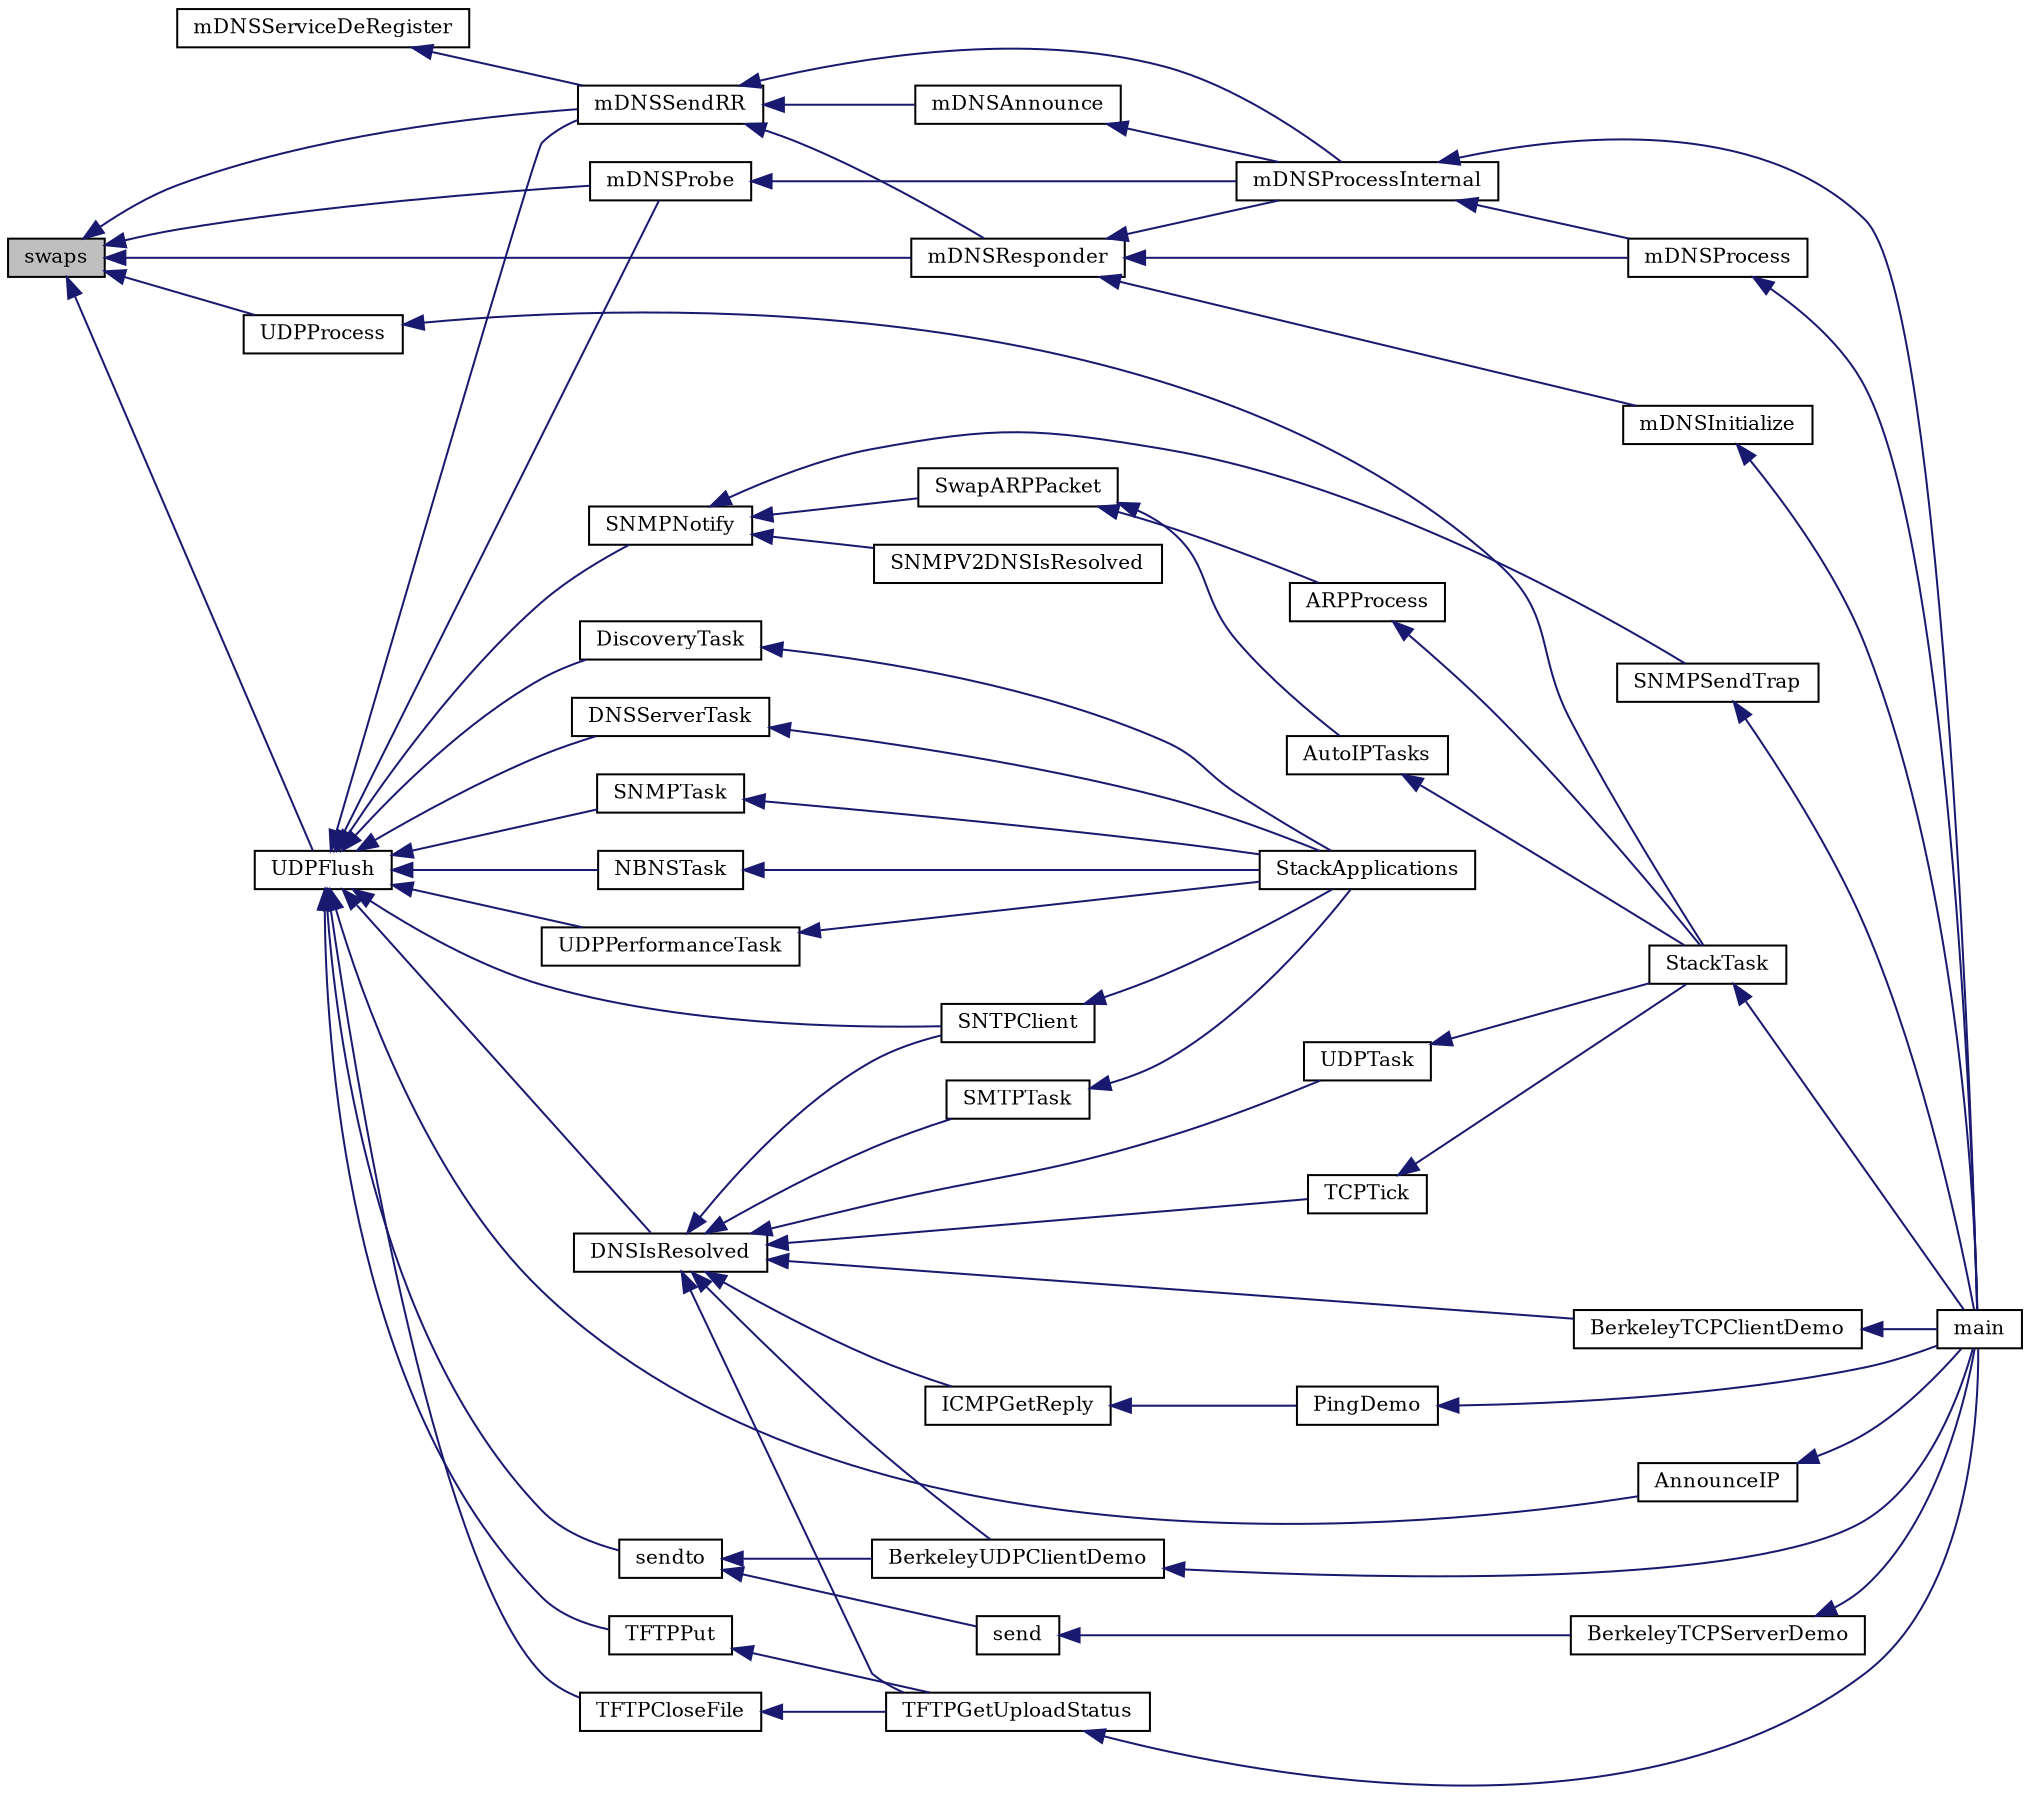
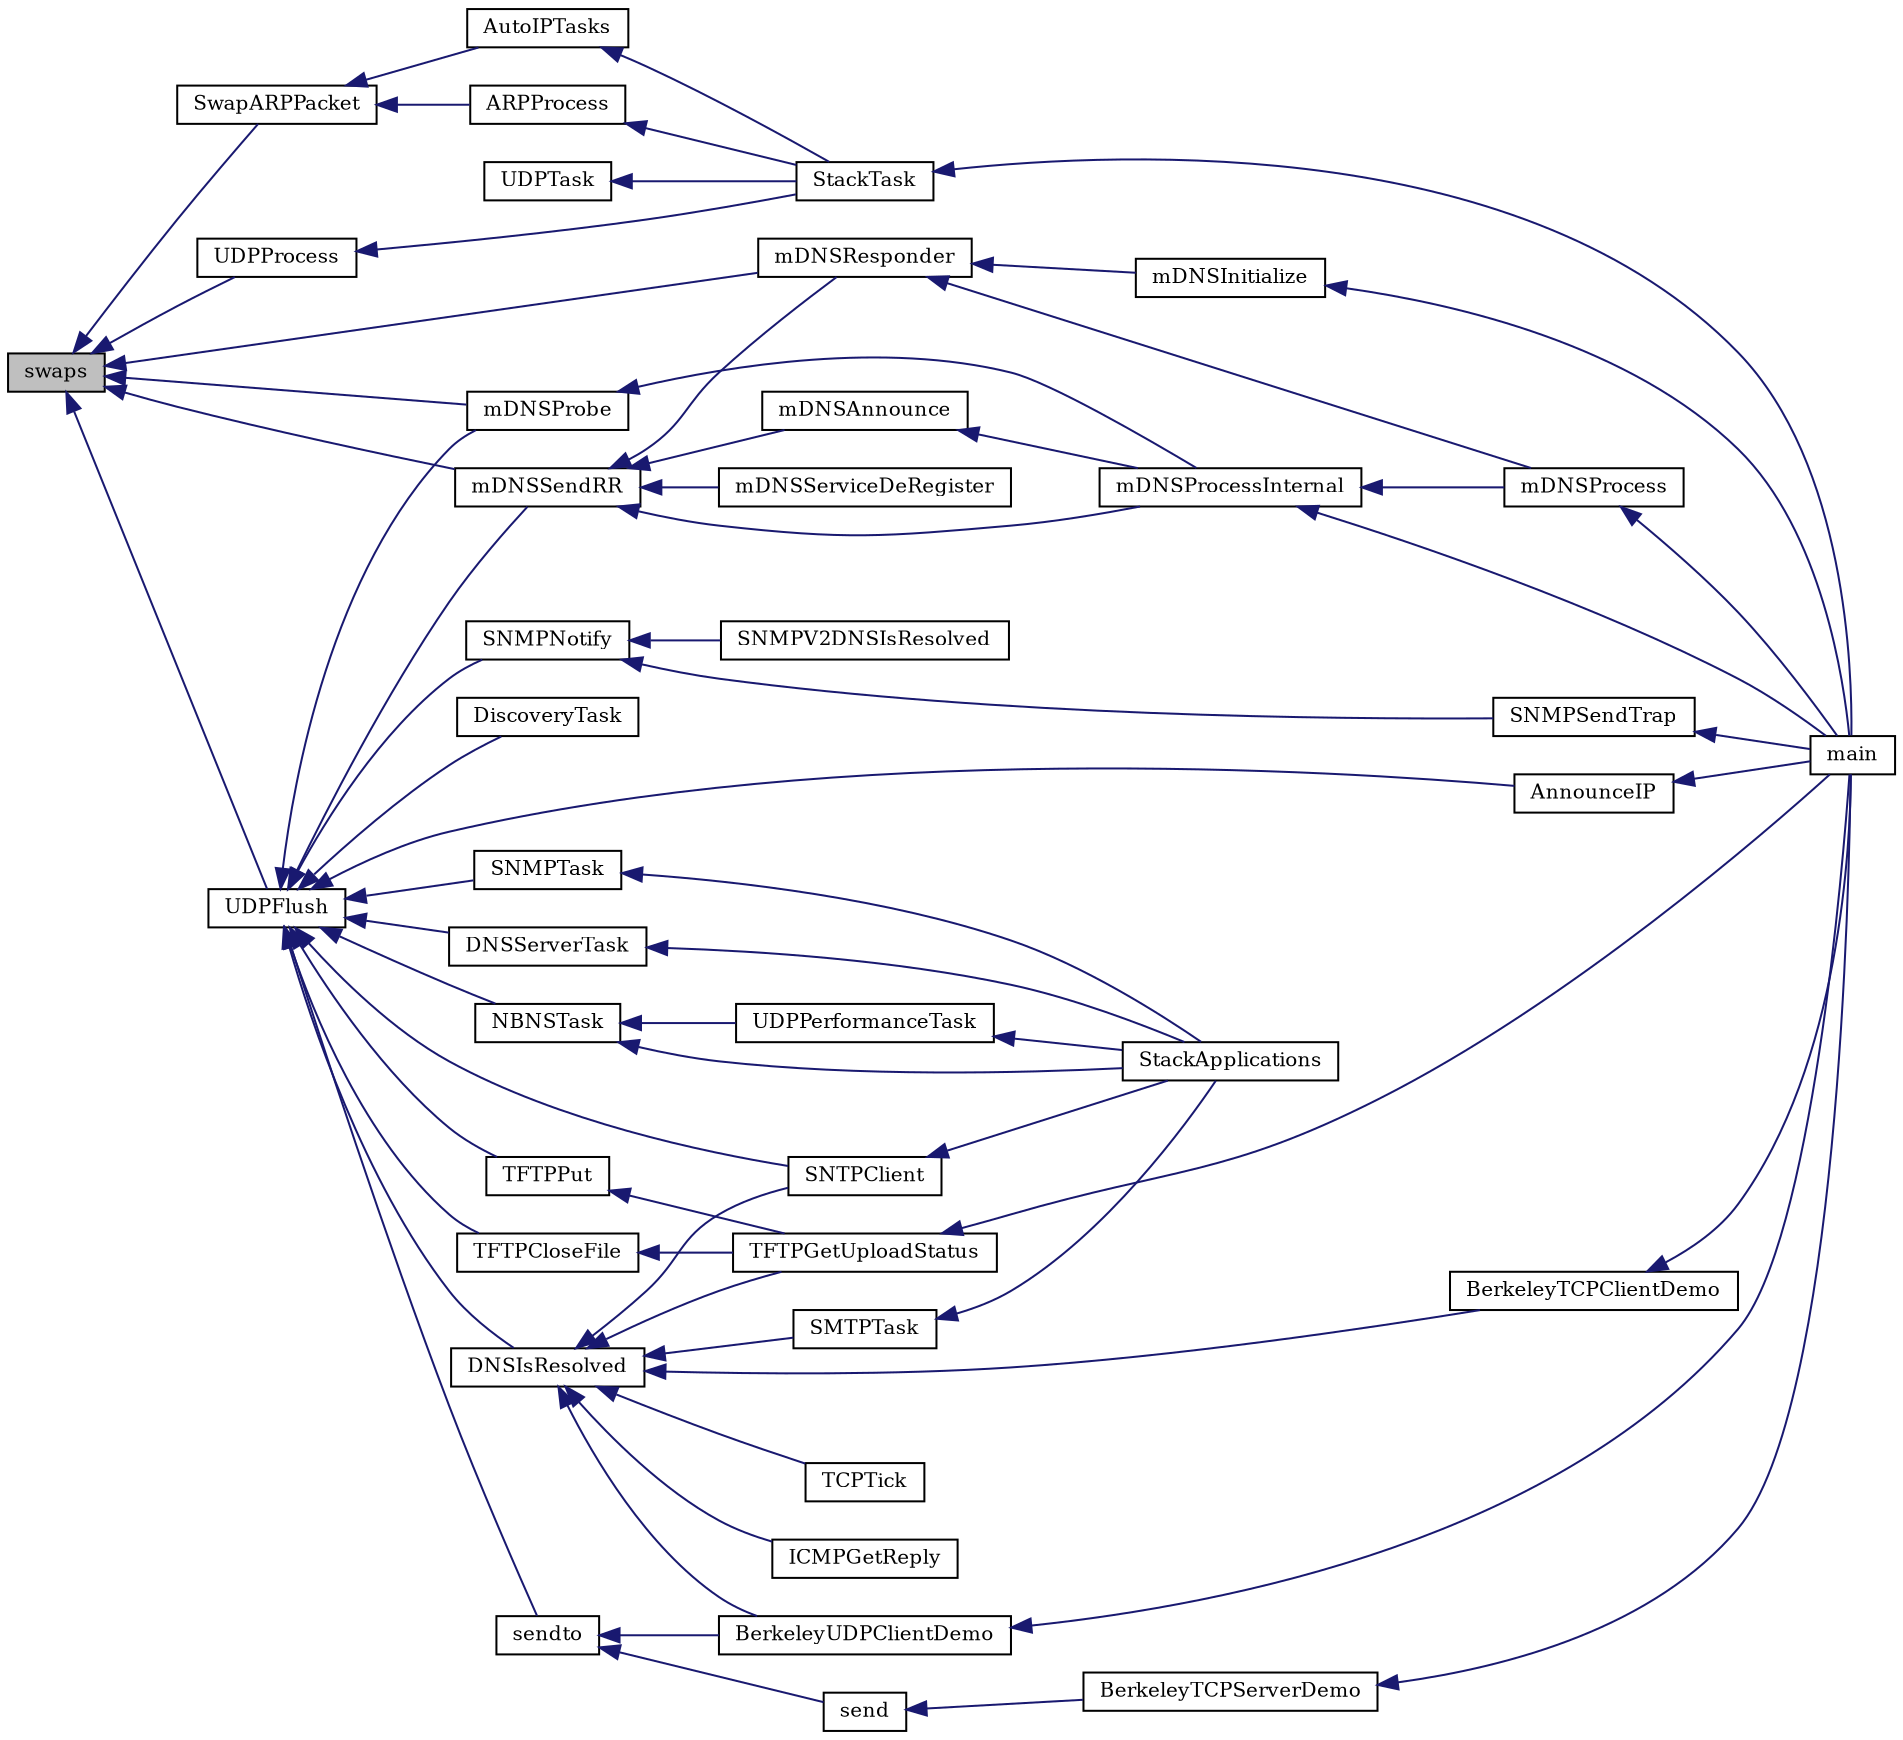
(507, 69) -> (690, 487)
(1203, 217) -> none
(845, 506) -> (170, 228)
(1073, 708) -> none
(497, 908) -> (689, 1023)
(1551, 1074) -> none
(1050, 1168) -> none
(1367, 1406) -> none
